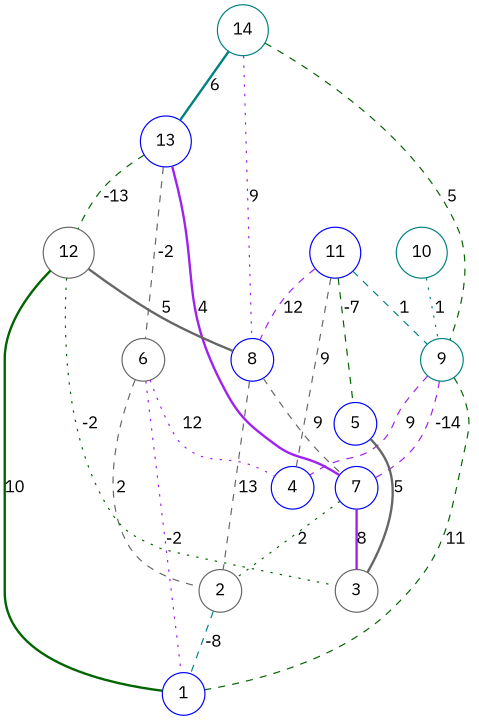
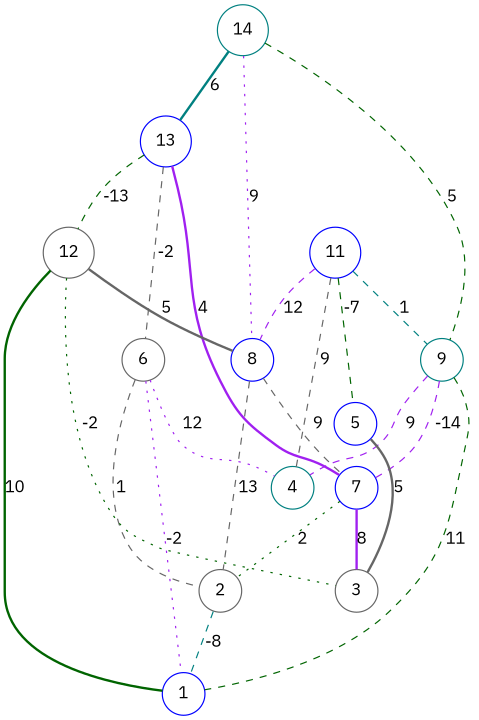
(422, 253) -> none
(121, 488) -> (121, 488)
(293, 488) -> (293, 488)
